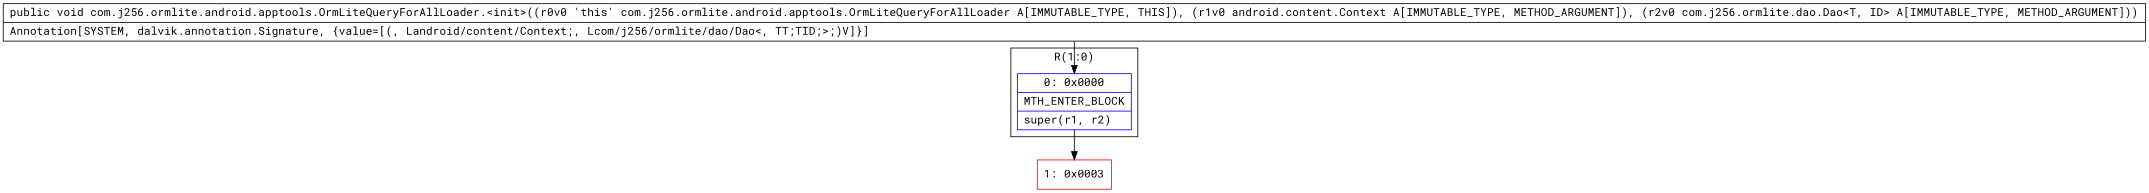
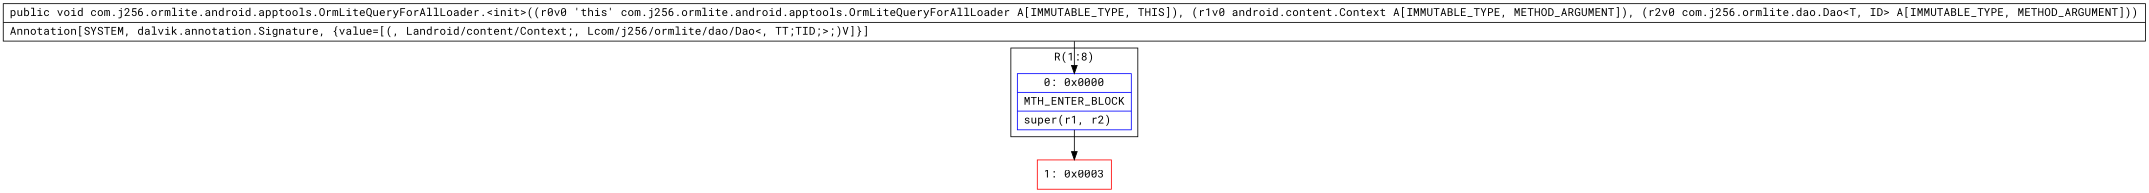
(1074, 57) -> (1074, 57)
